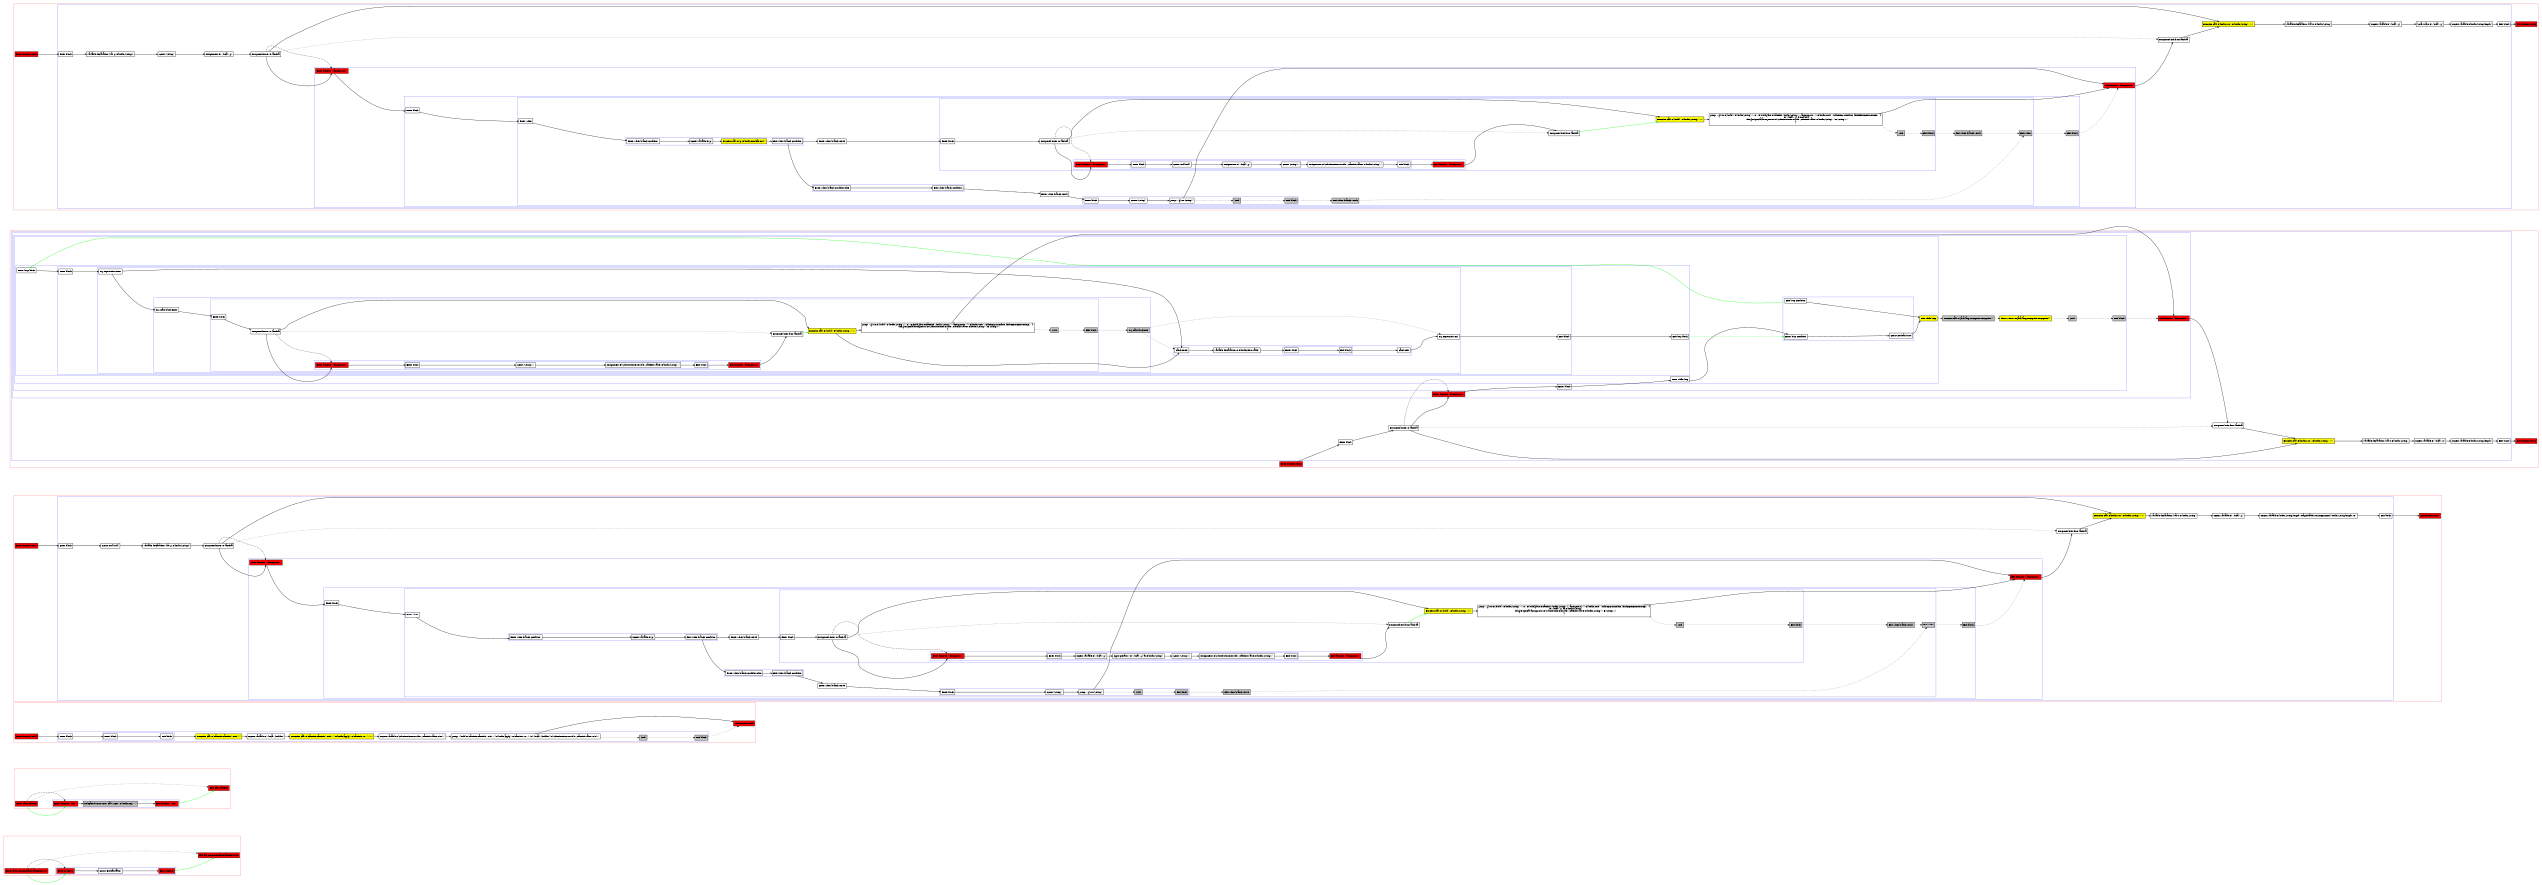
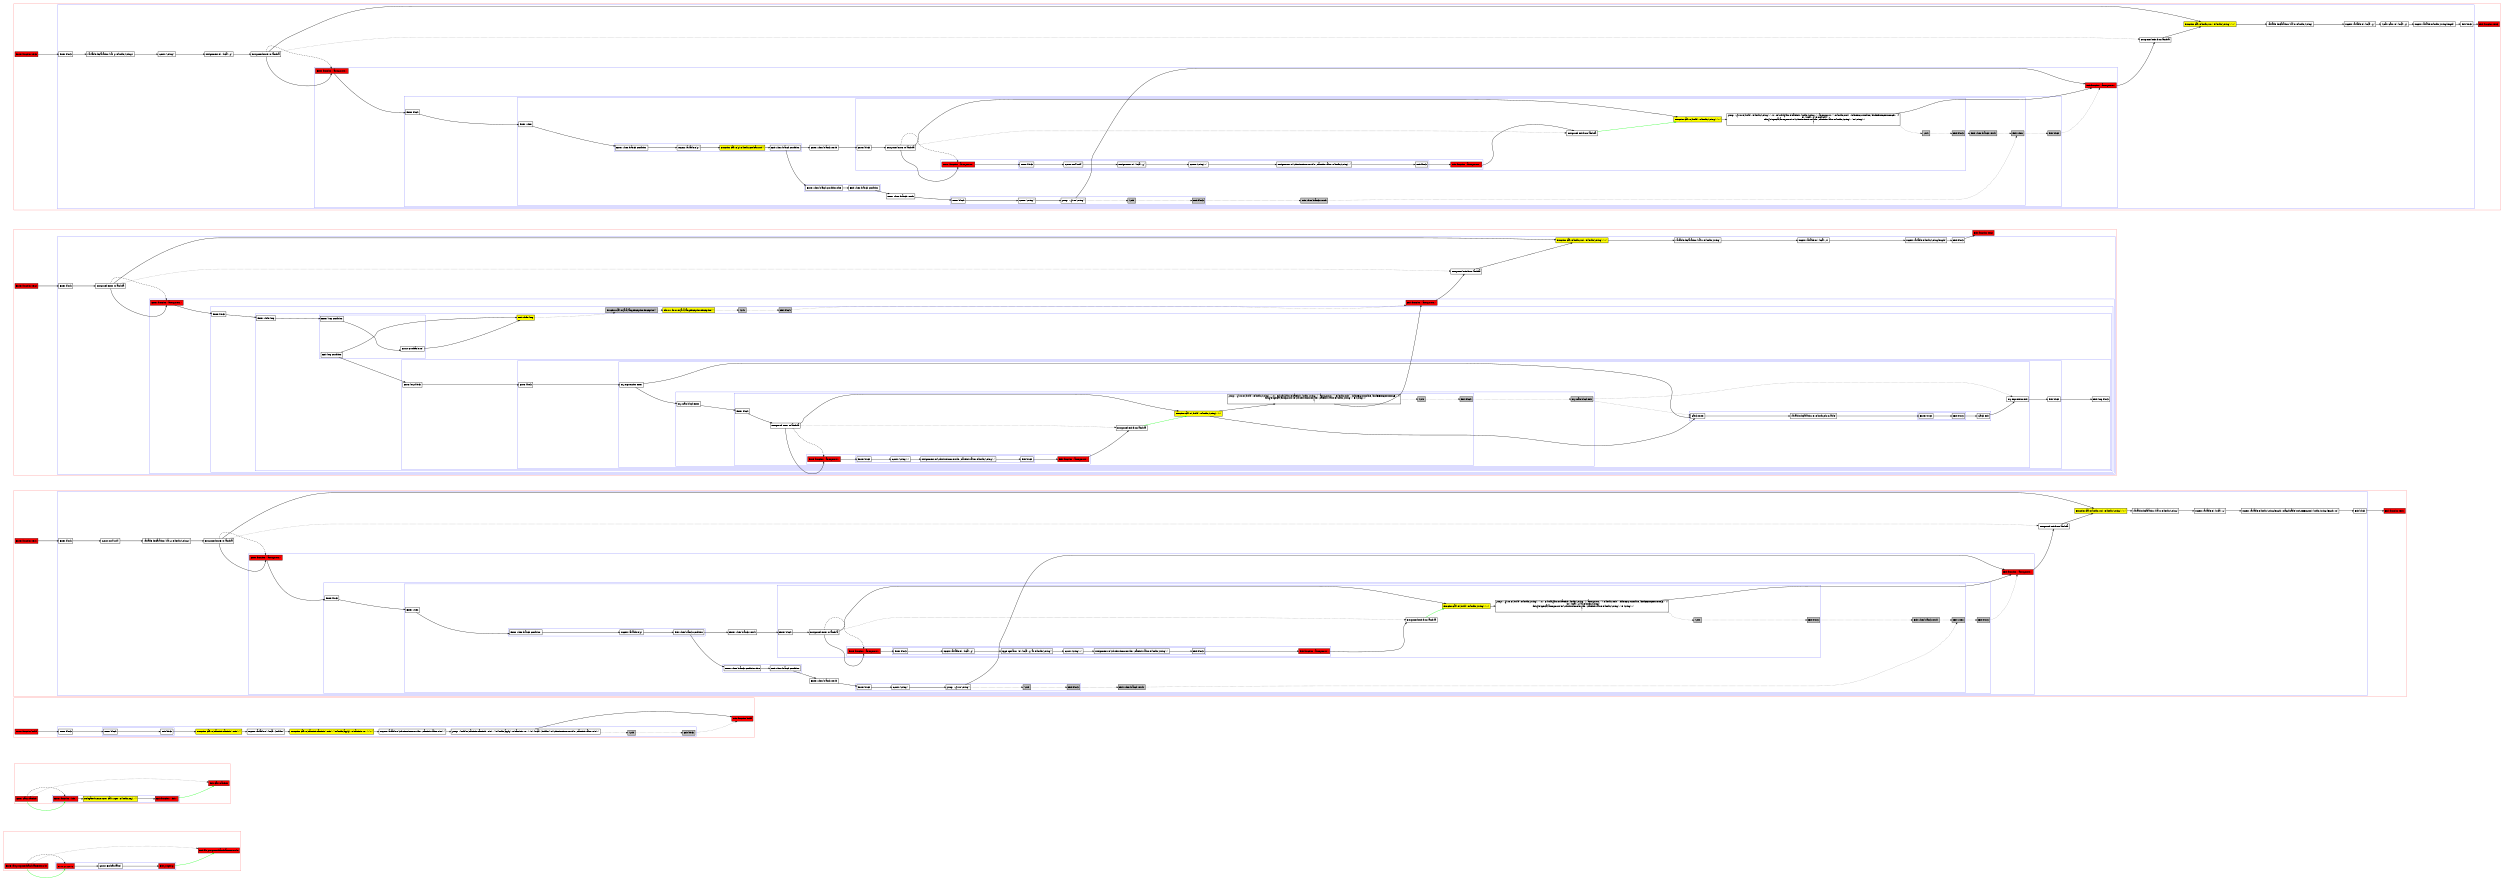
(910, 247) -> (371, 370)
(1736, 337) -> none
(110, 804) -> (110, 799)
